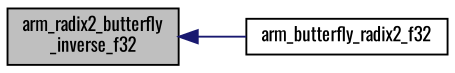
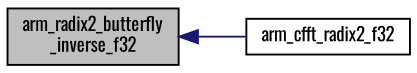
(347, 37) -> (328, 37)
